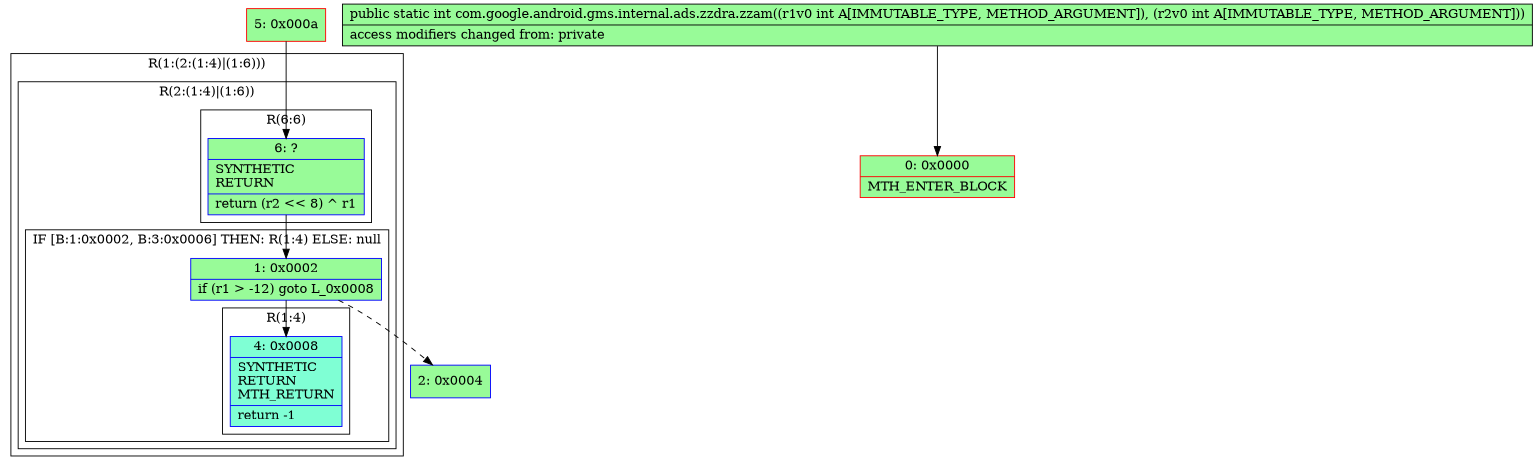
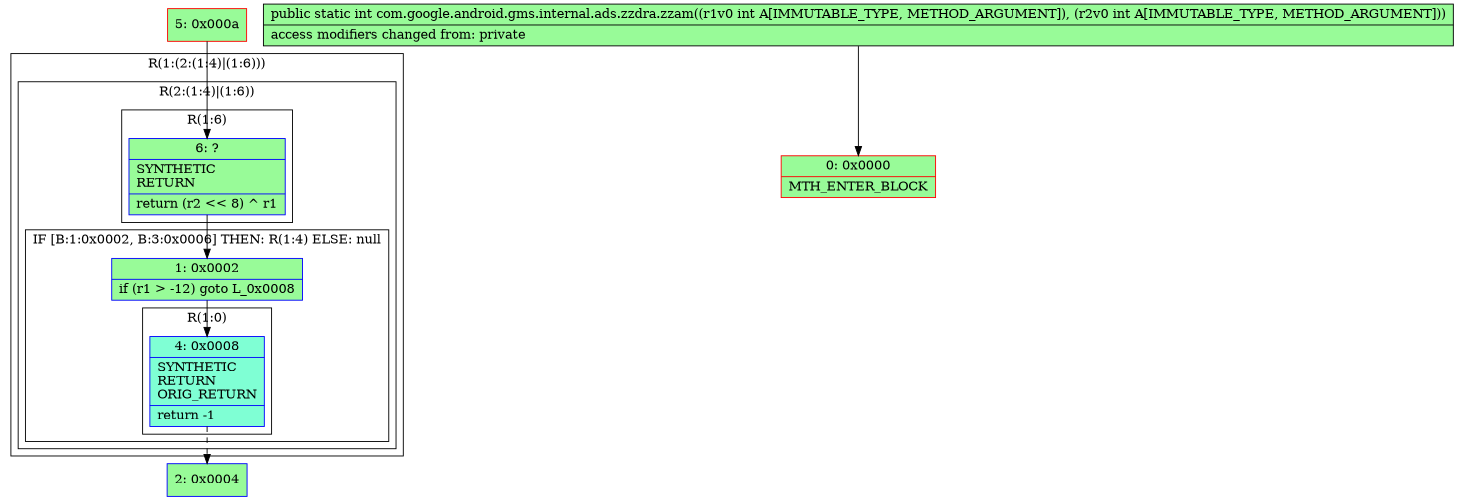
(286, 120) -> (207, 120)
(286, 318) -> (207, 318)
(381, 326) -> (207, 440)
(286, 395) -> (207, 395)
